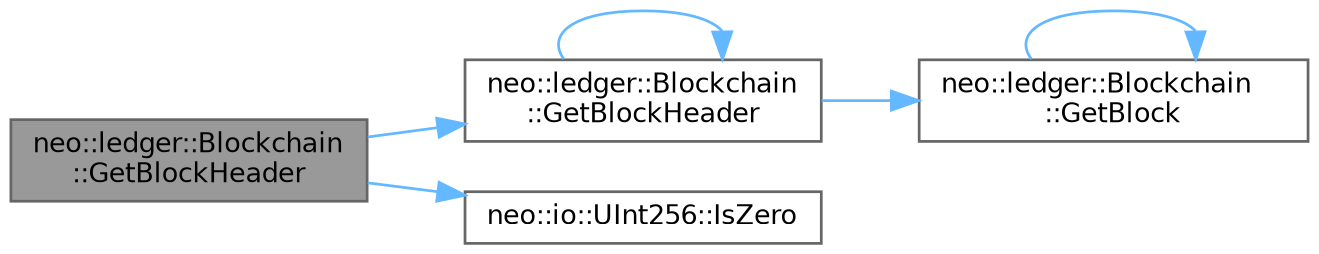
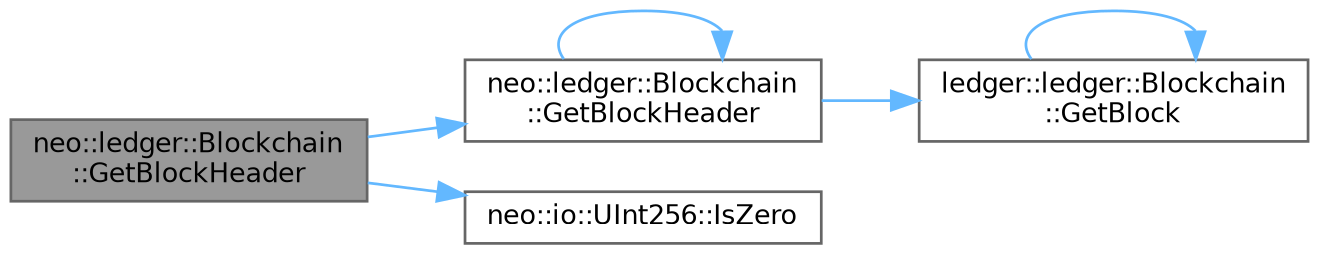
(1114, 101) -> (1114, 101)
